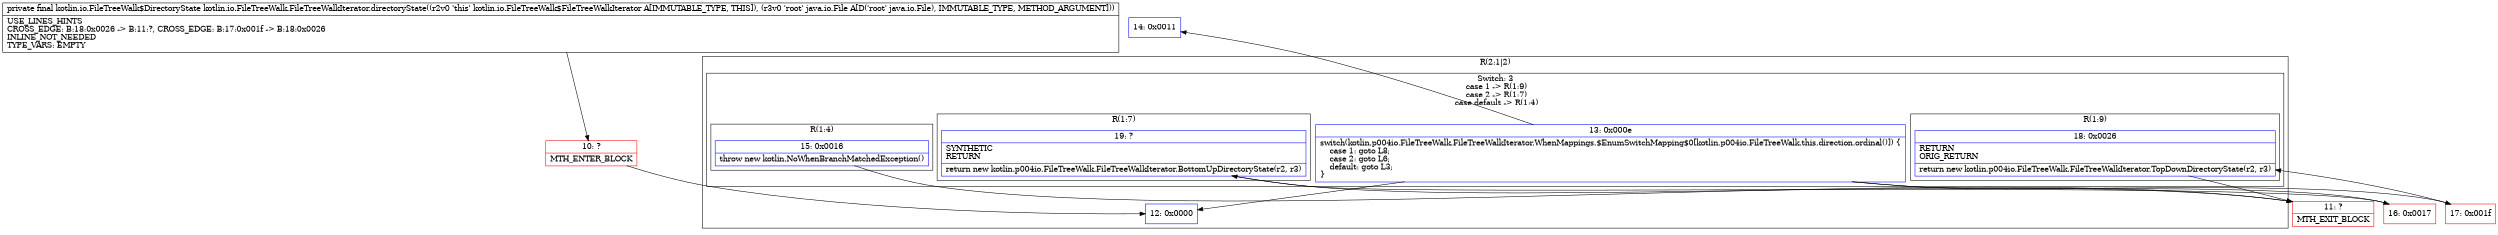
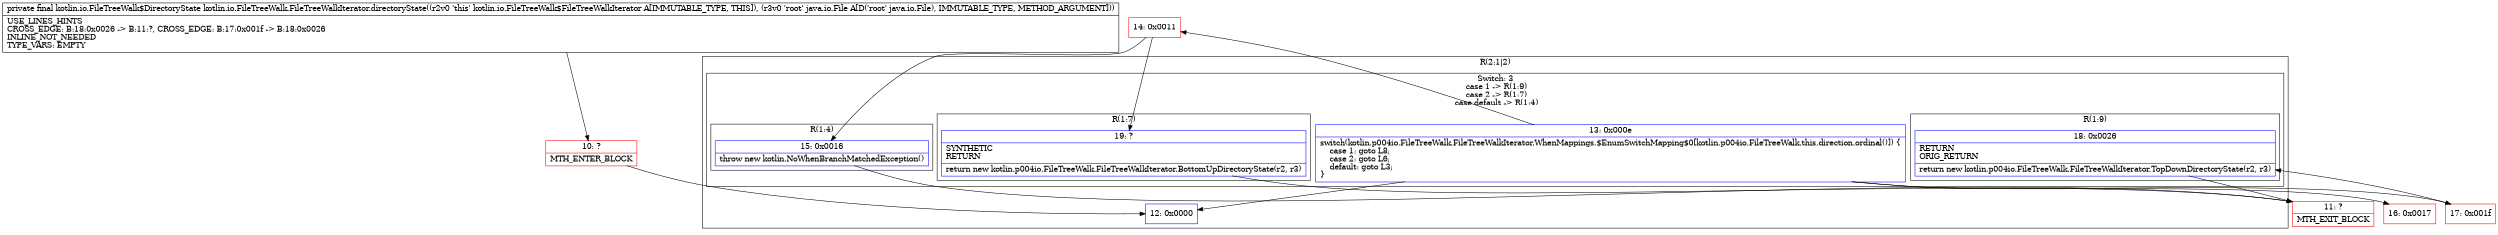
(1155, 28) -> (1155, 28)
none -> (927, 60)
(1813, 190) -> (1142, 81)
